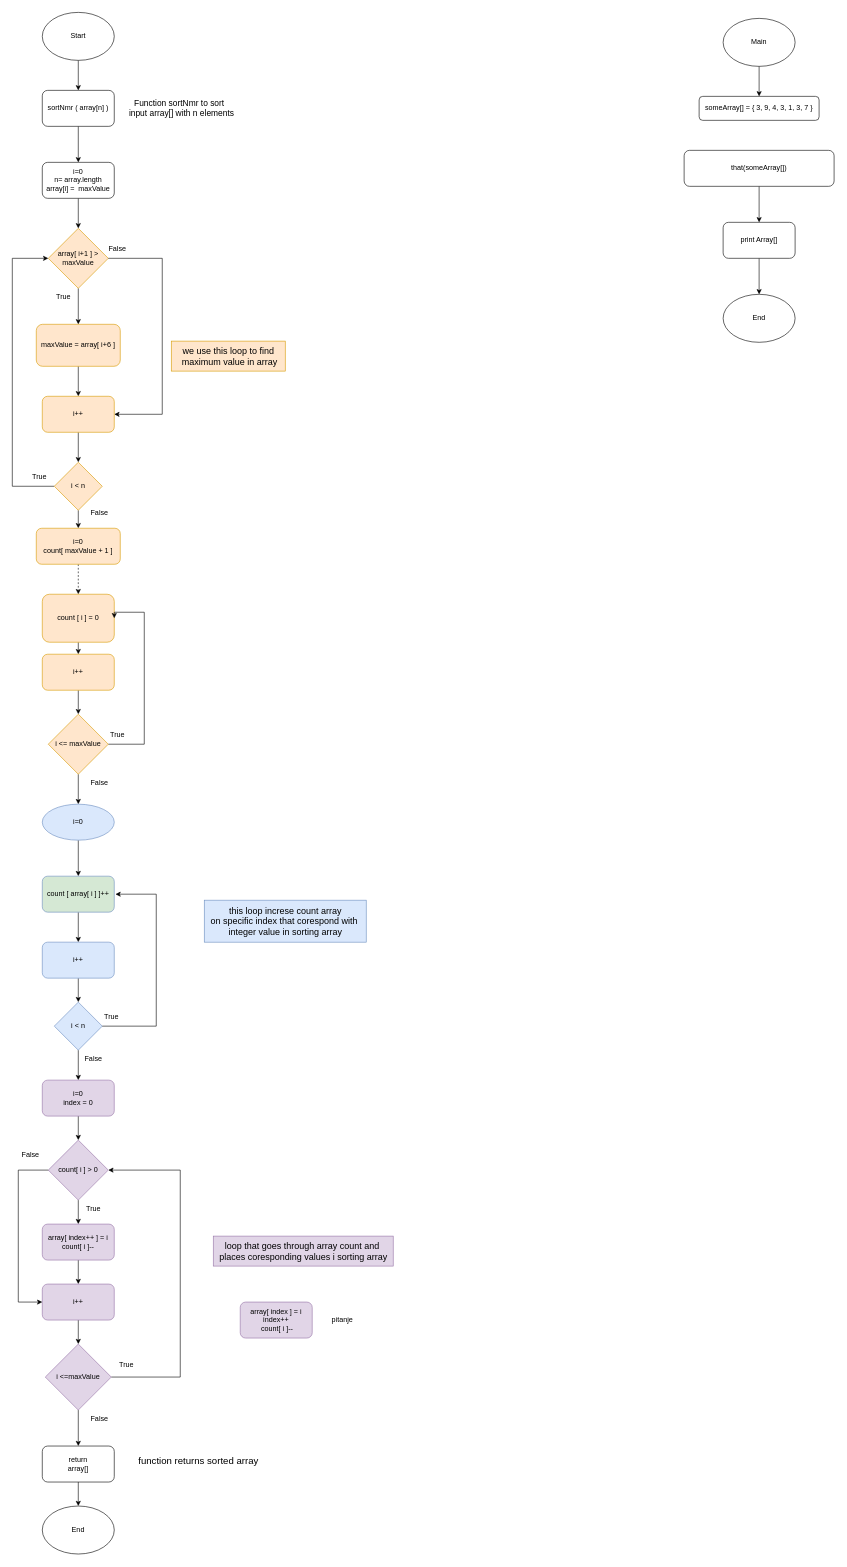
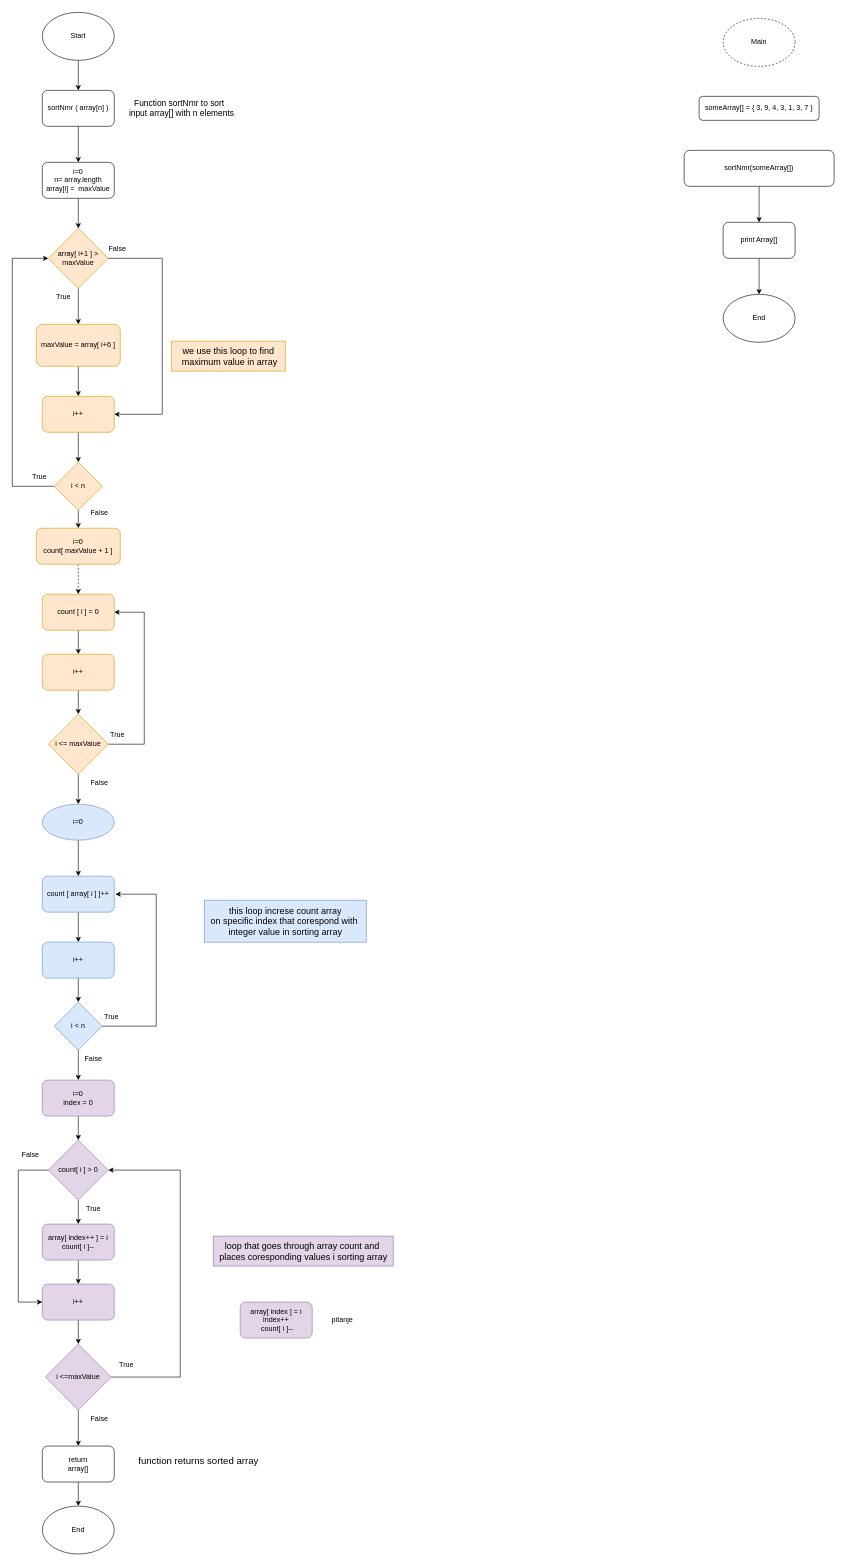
(759, 42) -> (759, 42)
(759, 90) -> none
(759, 168) -> (759, 168)
(78, 618) -> (78, 612)
(78, 894) -> (78, 894)
